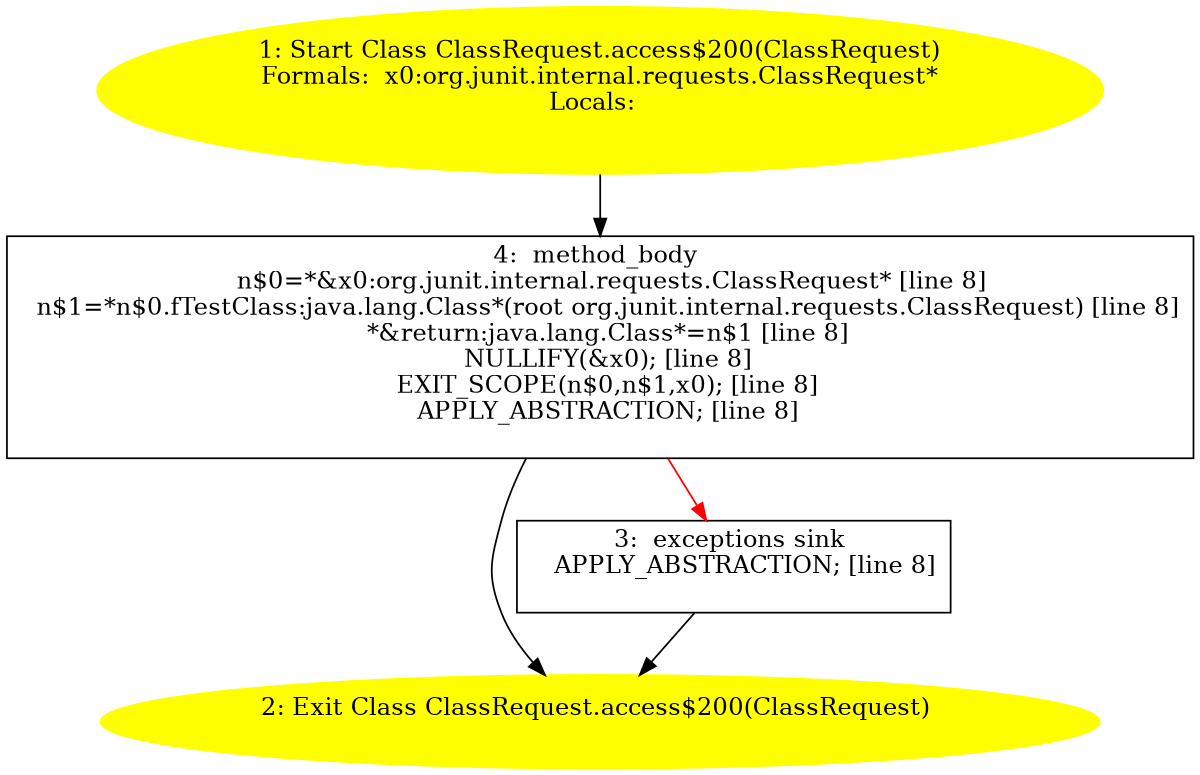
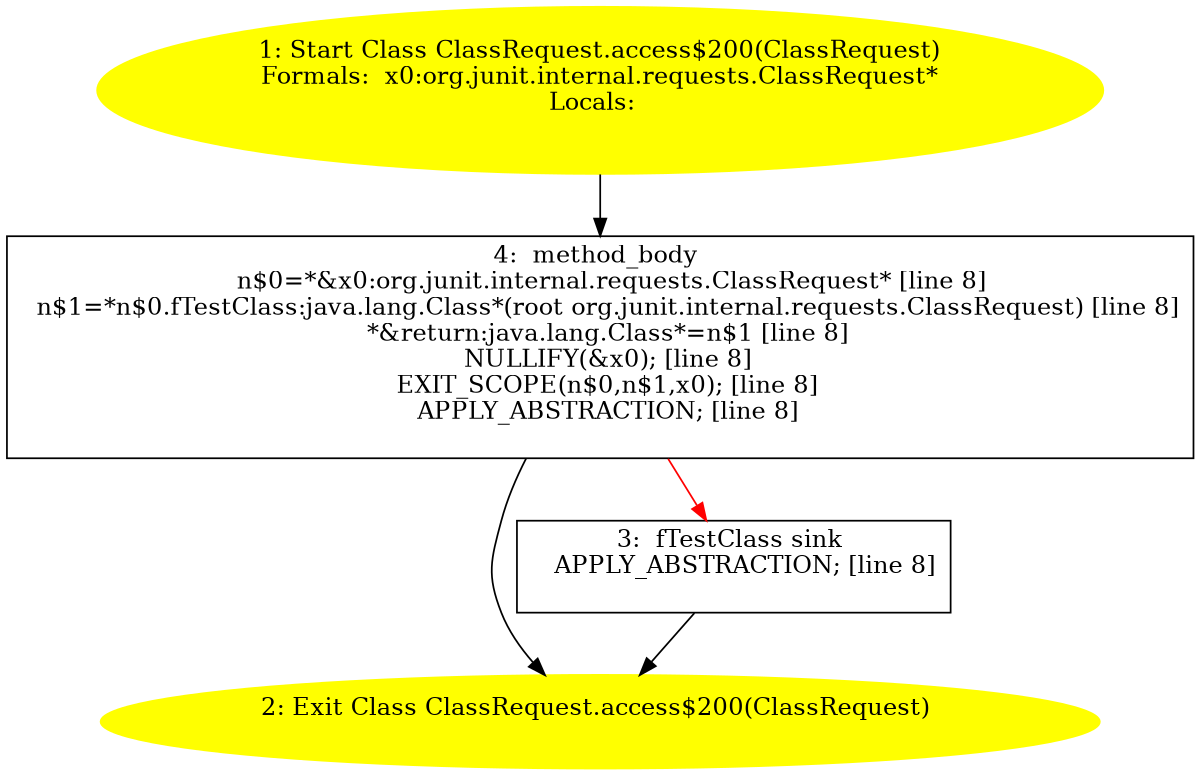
(734, 567) -> (734, 567)
